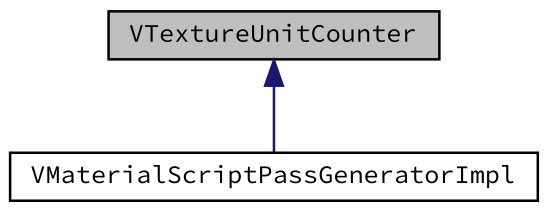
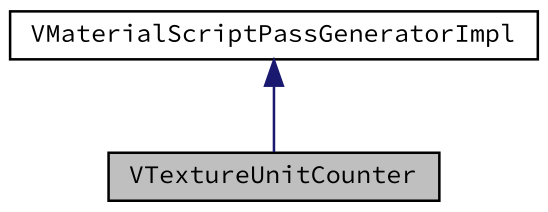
(274, 119) -> (274, 119)
